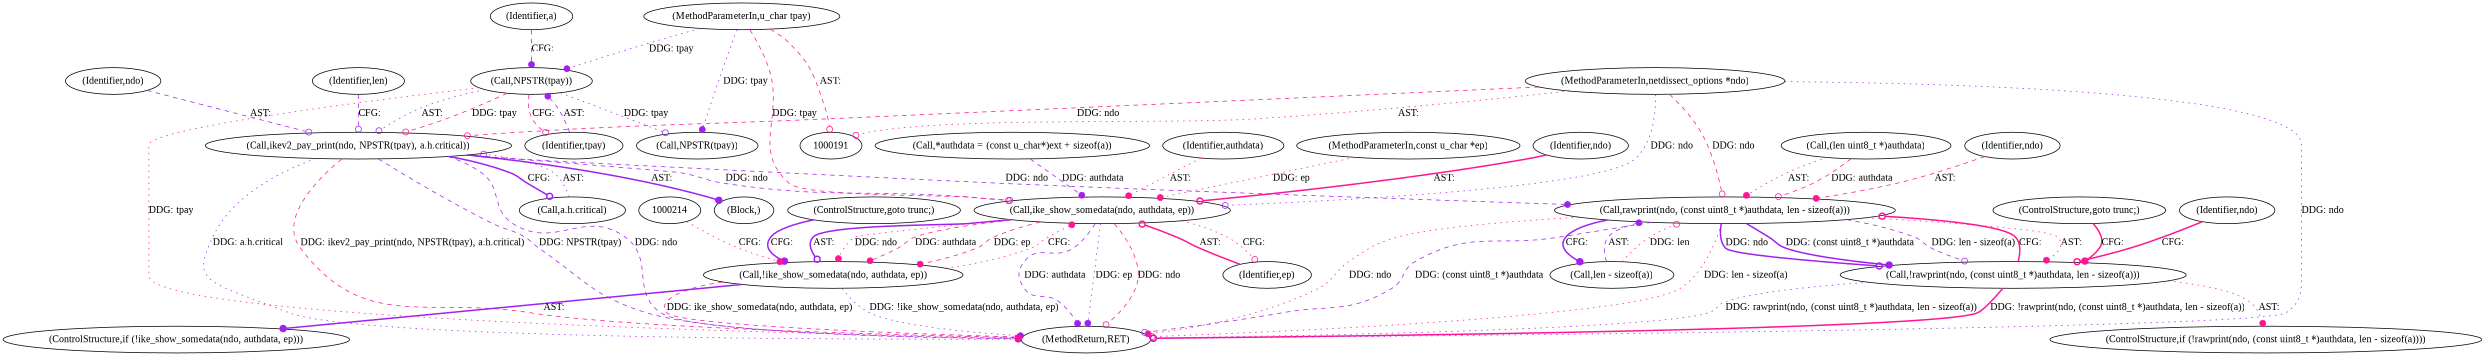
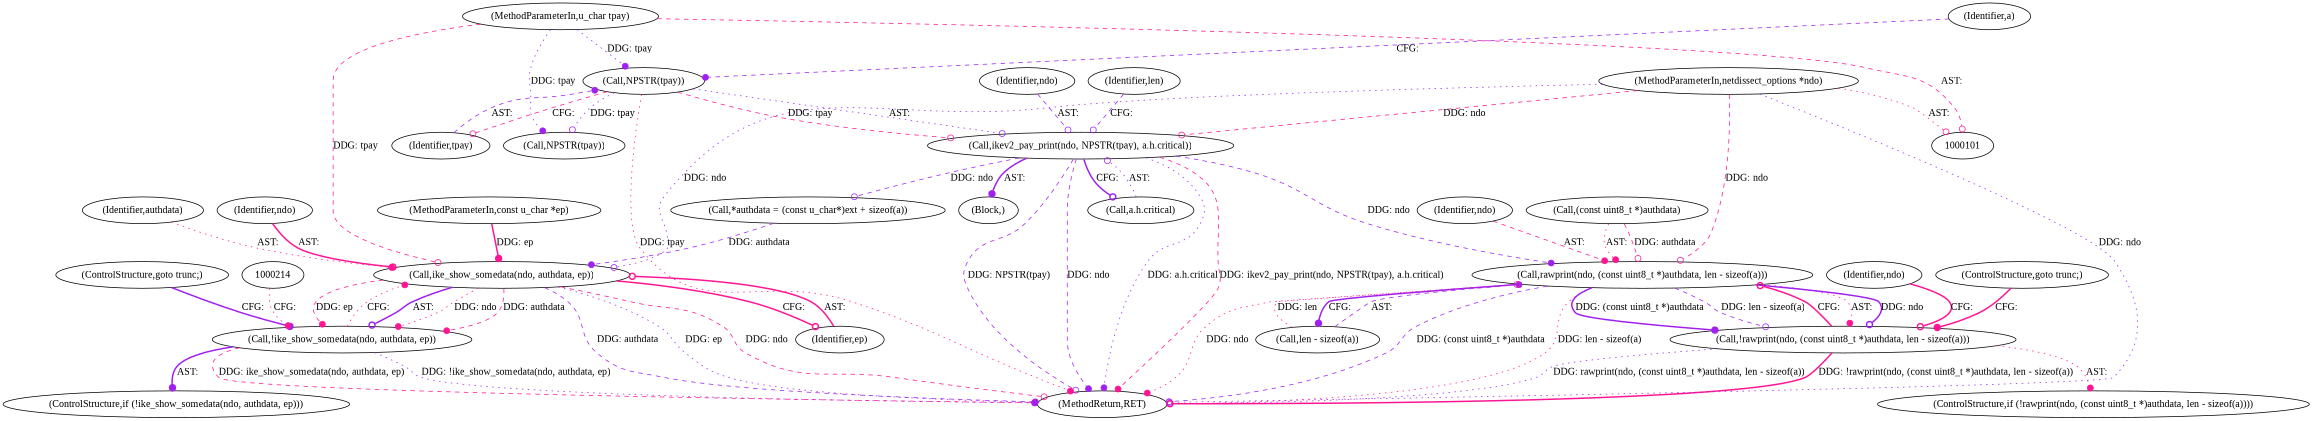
(831, 146) -> (1963, 146)
(1866, 146) -> (1617, 210)
(1259, 177) -> (495, 240)
(736, 185) -> (938, 175)
(1220, 234) -> (727, 297)
